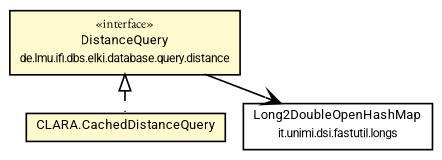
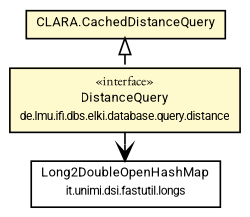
(125, 101) -> (125, 61)
